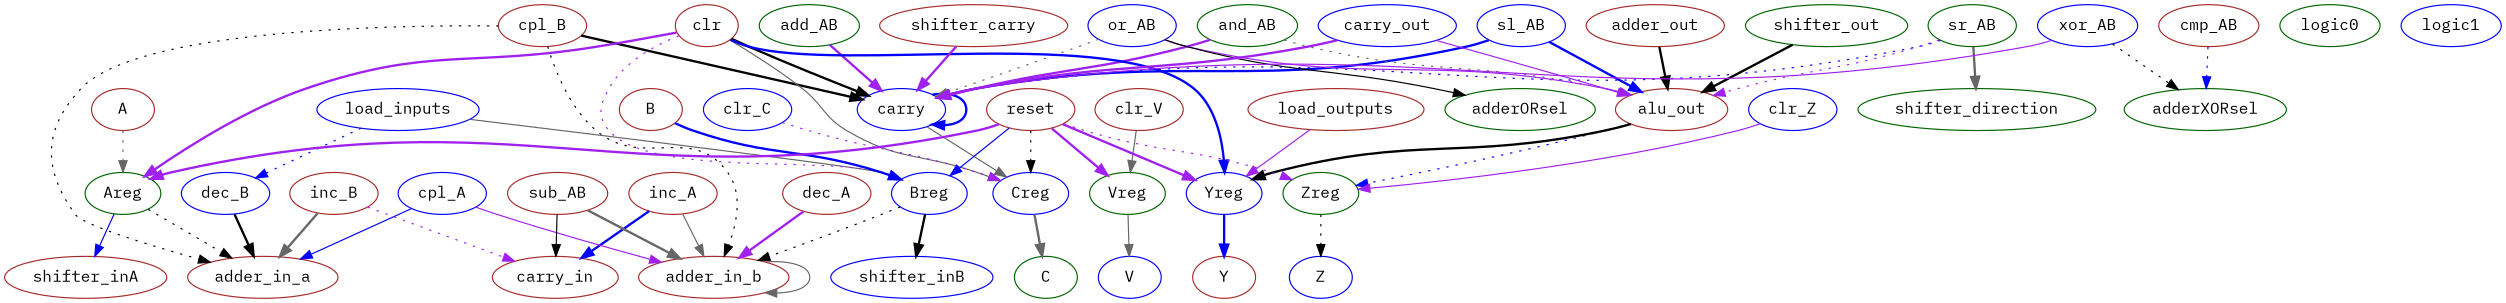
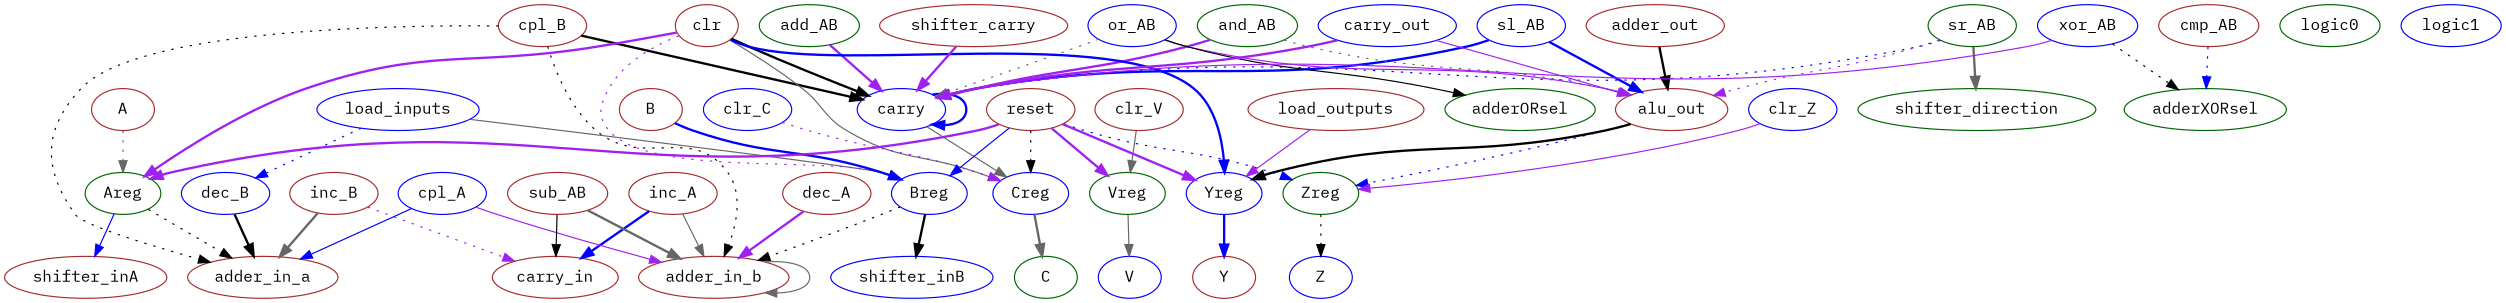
(1827, 26) -> none
(1172, 150) -> (1172, 150)
